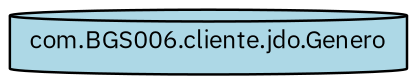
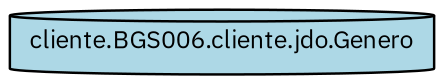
(208, 42) -> (222, 42)
